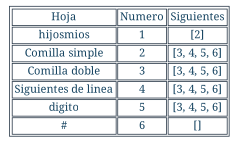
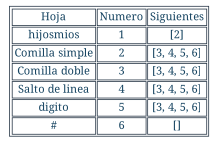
(64, 89) -> (54, 89)
